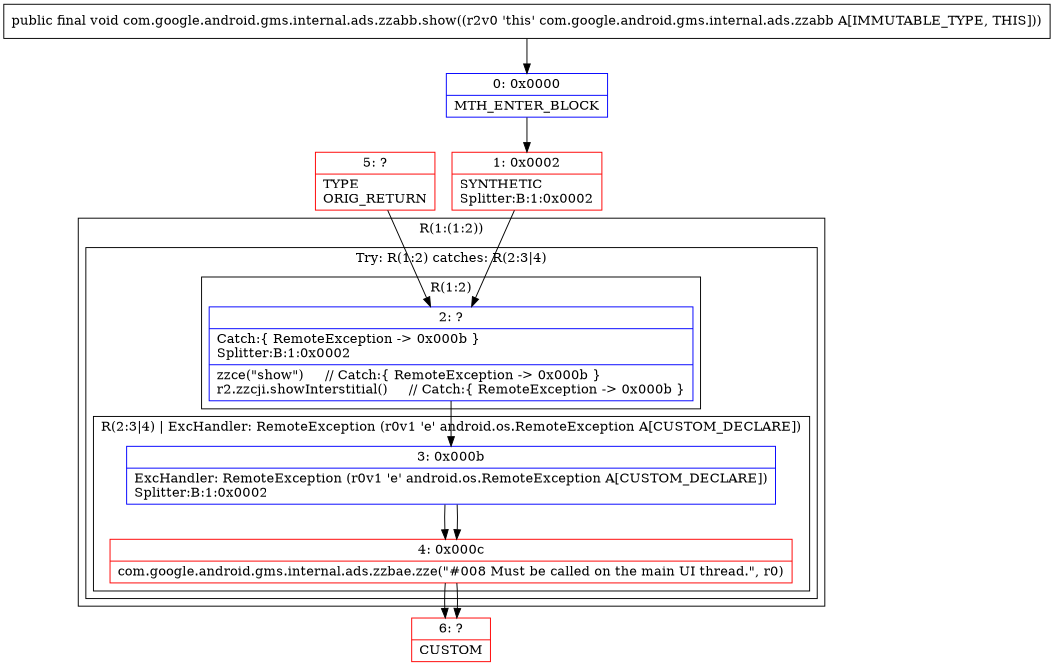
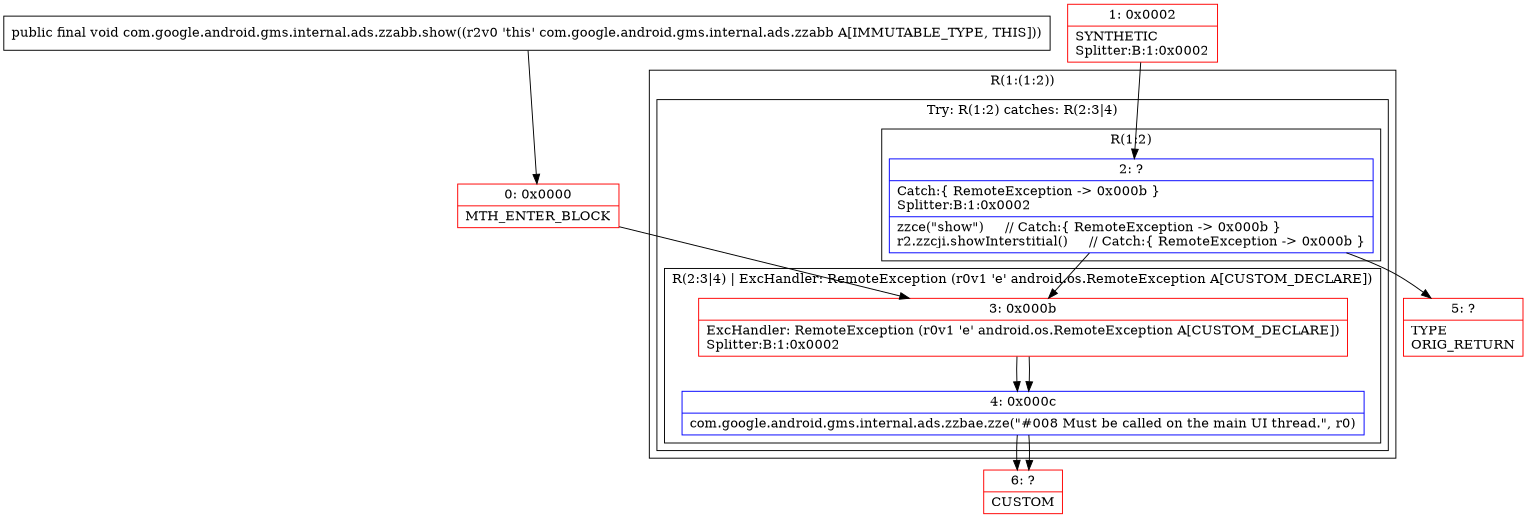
(527, 95) -> (538, 206)
(527, 130) -> (760, 261)
(407, 254) -> (1402, 278)
(451, 475) -> (1023, 327)
(451, 561) -> (1023, 413)
